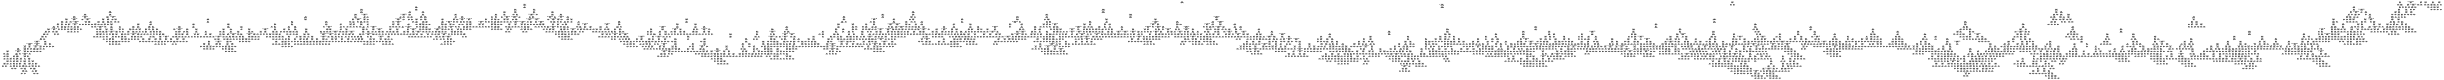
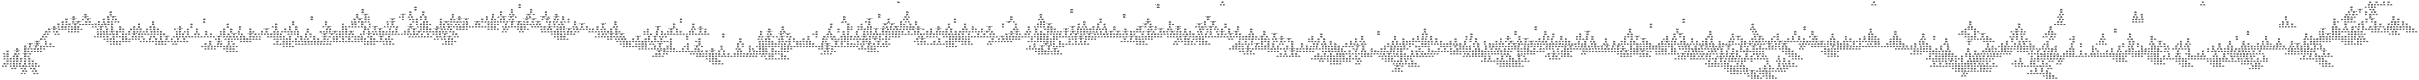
(452, 29) -> none
none -> (1519, 37)
(1431, 47) -> none
none -> (2217, 56)
